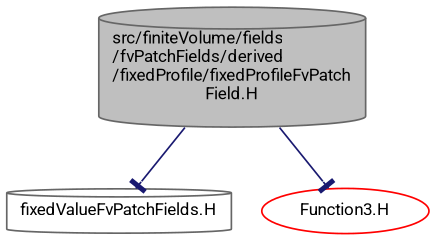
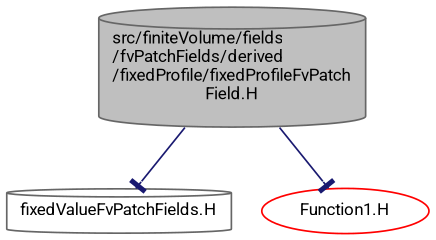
(345, 211) -> (345, 211)
